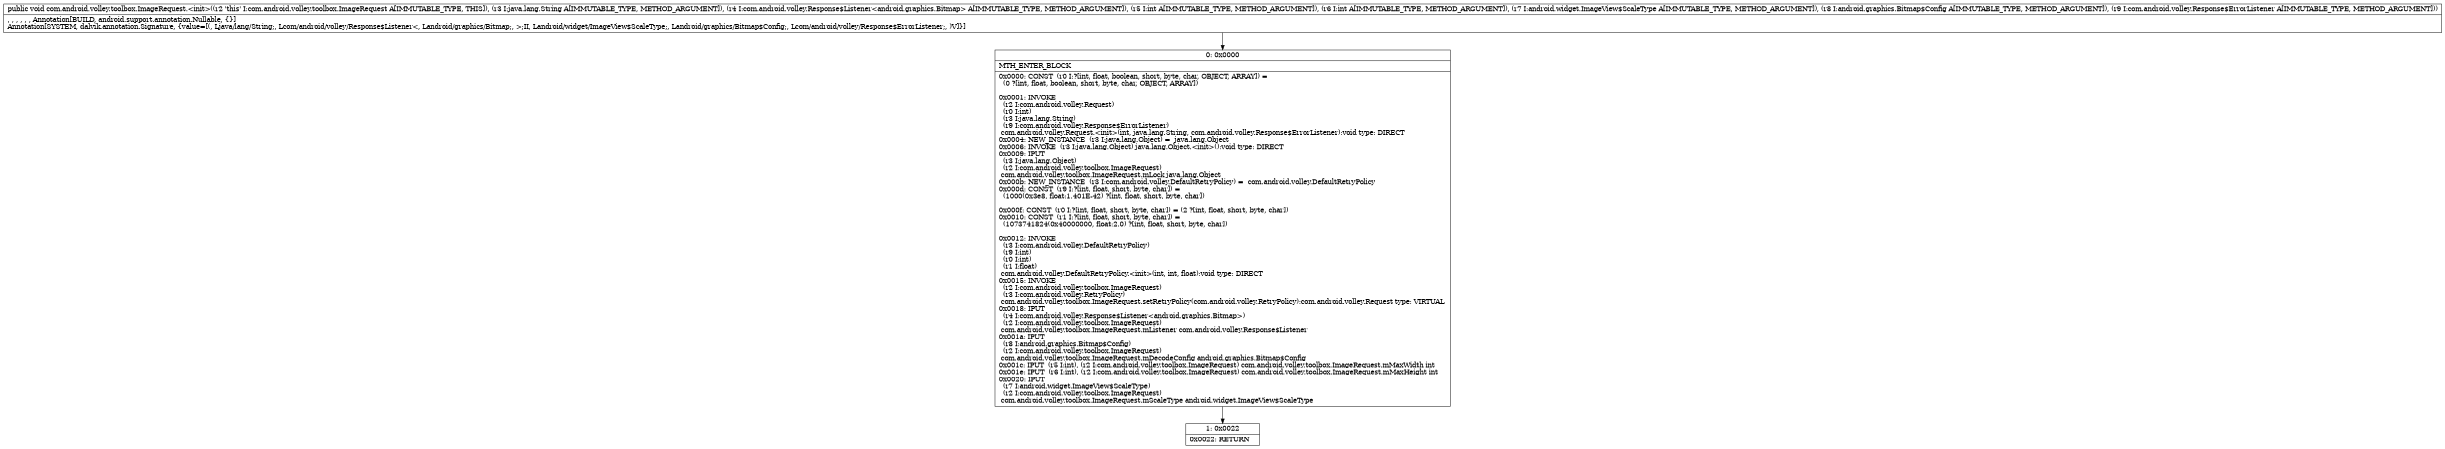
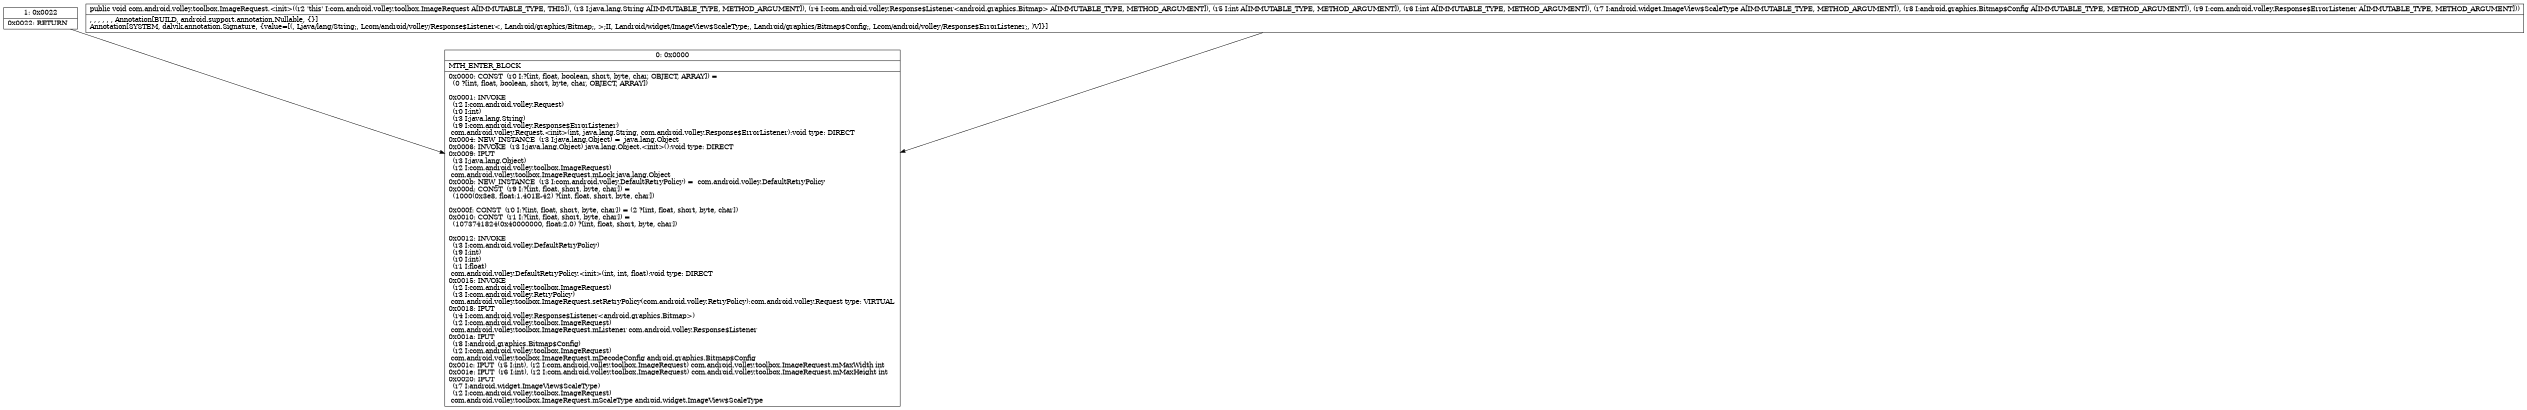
(1223, 413) -> (255, 91)
